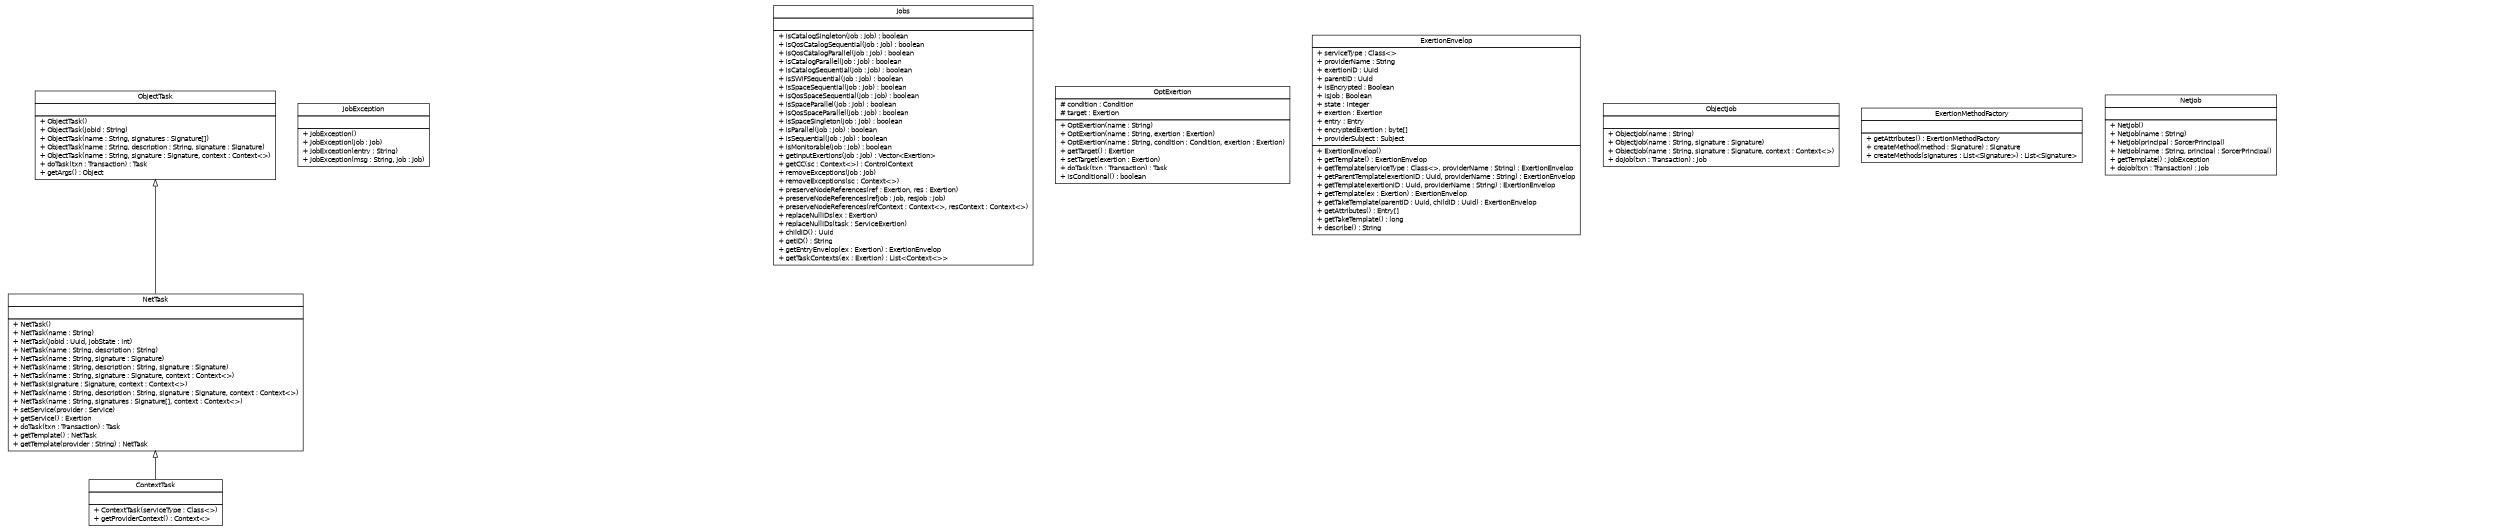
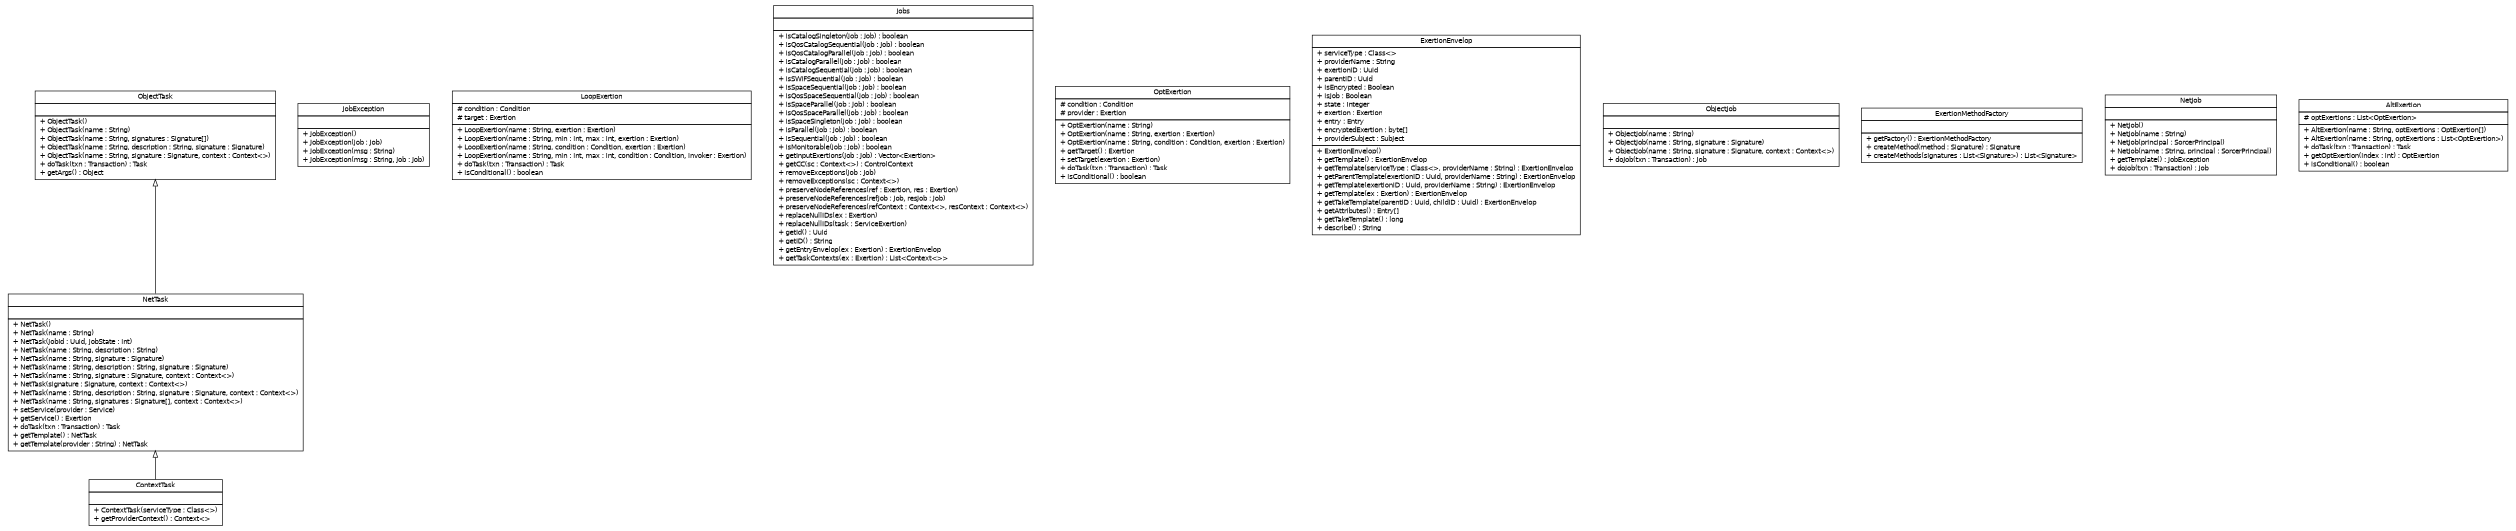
(1090, 113) -> (1093, 113)
(84, 130) -> (85, 130)
none -> (601, 135)
none -> (2403, 135)
(1933, 139) -> (1929, 139)
(350, 151) -> (349, 151)
(806, 233) -> (803, 233)
